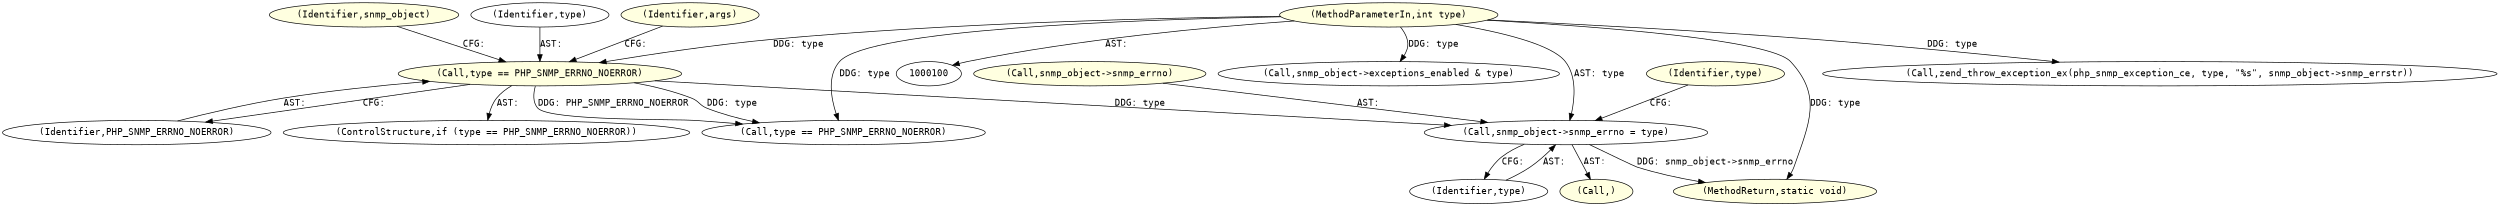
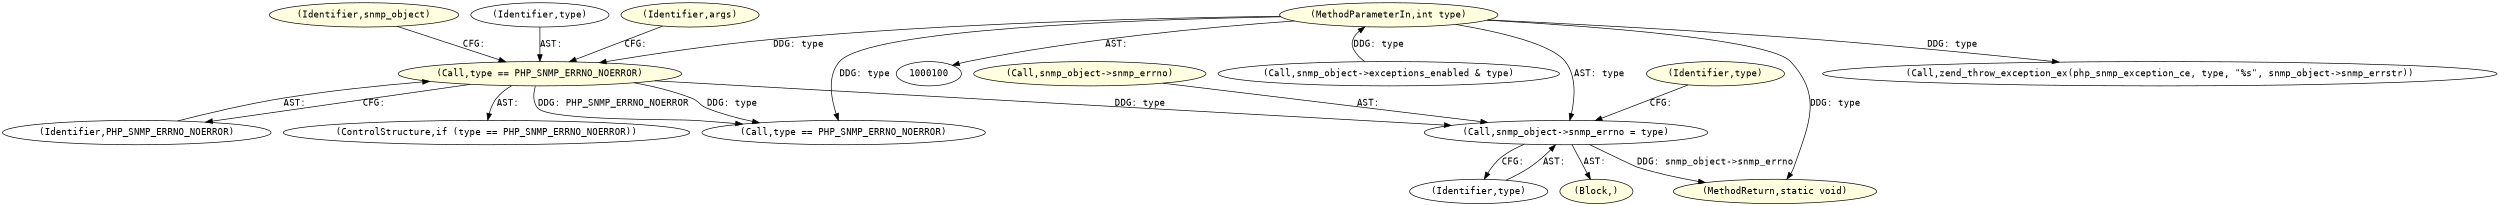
(1408, 41) -> (1353, 47)
(1596, 191) -> (1596, 191)
